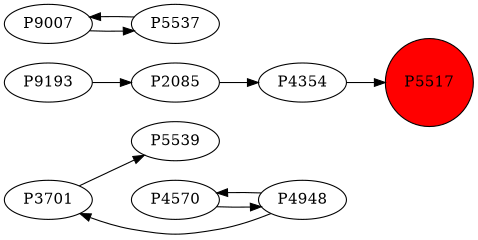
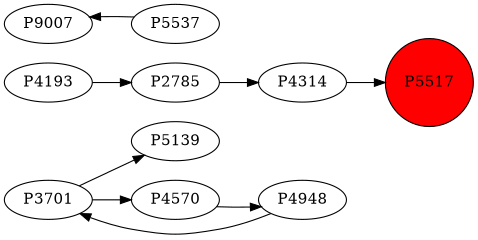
(106, 31) -> none
(48, 83) -> (48, 83)
(175, 83) -> (175, 83)
(302, 83) -> (302, 83)
(175, 141) -> (175, 141)
(244, 193) -> (106, 200)
